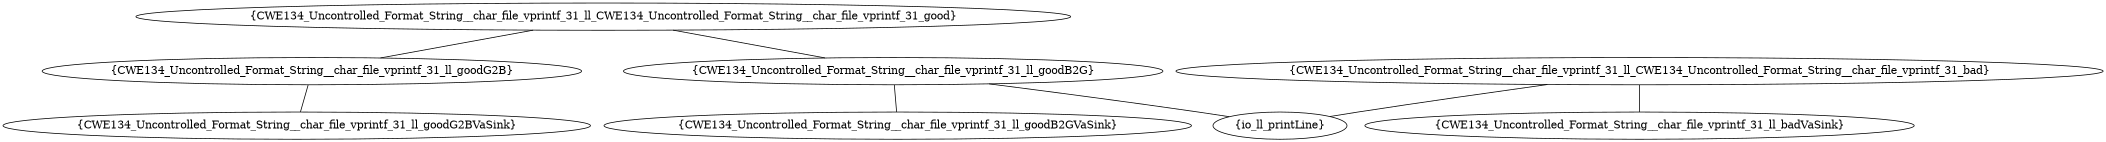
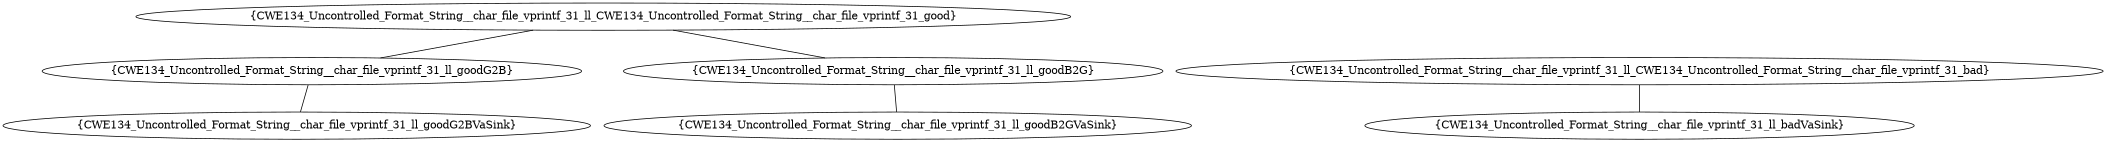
(1280, 126) -> none
